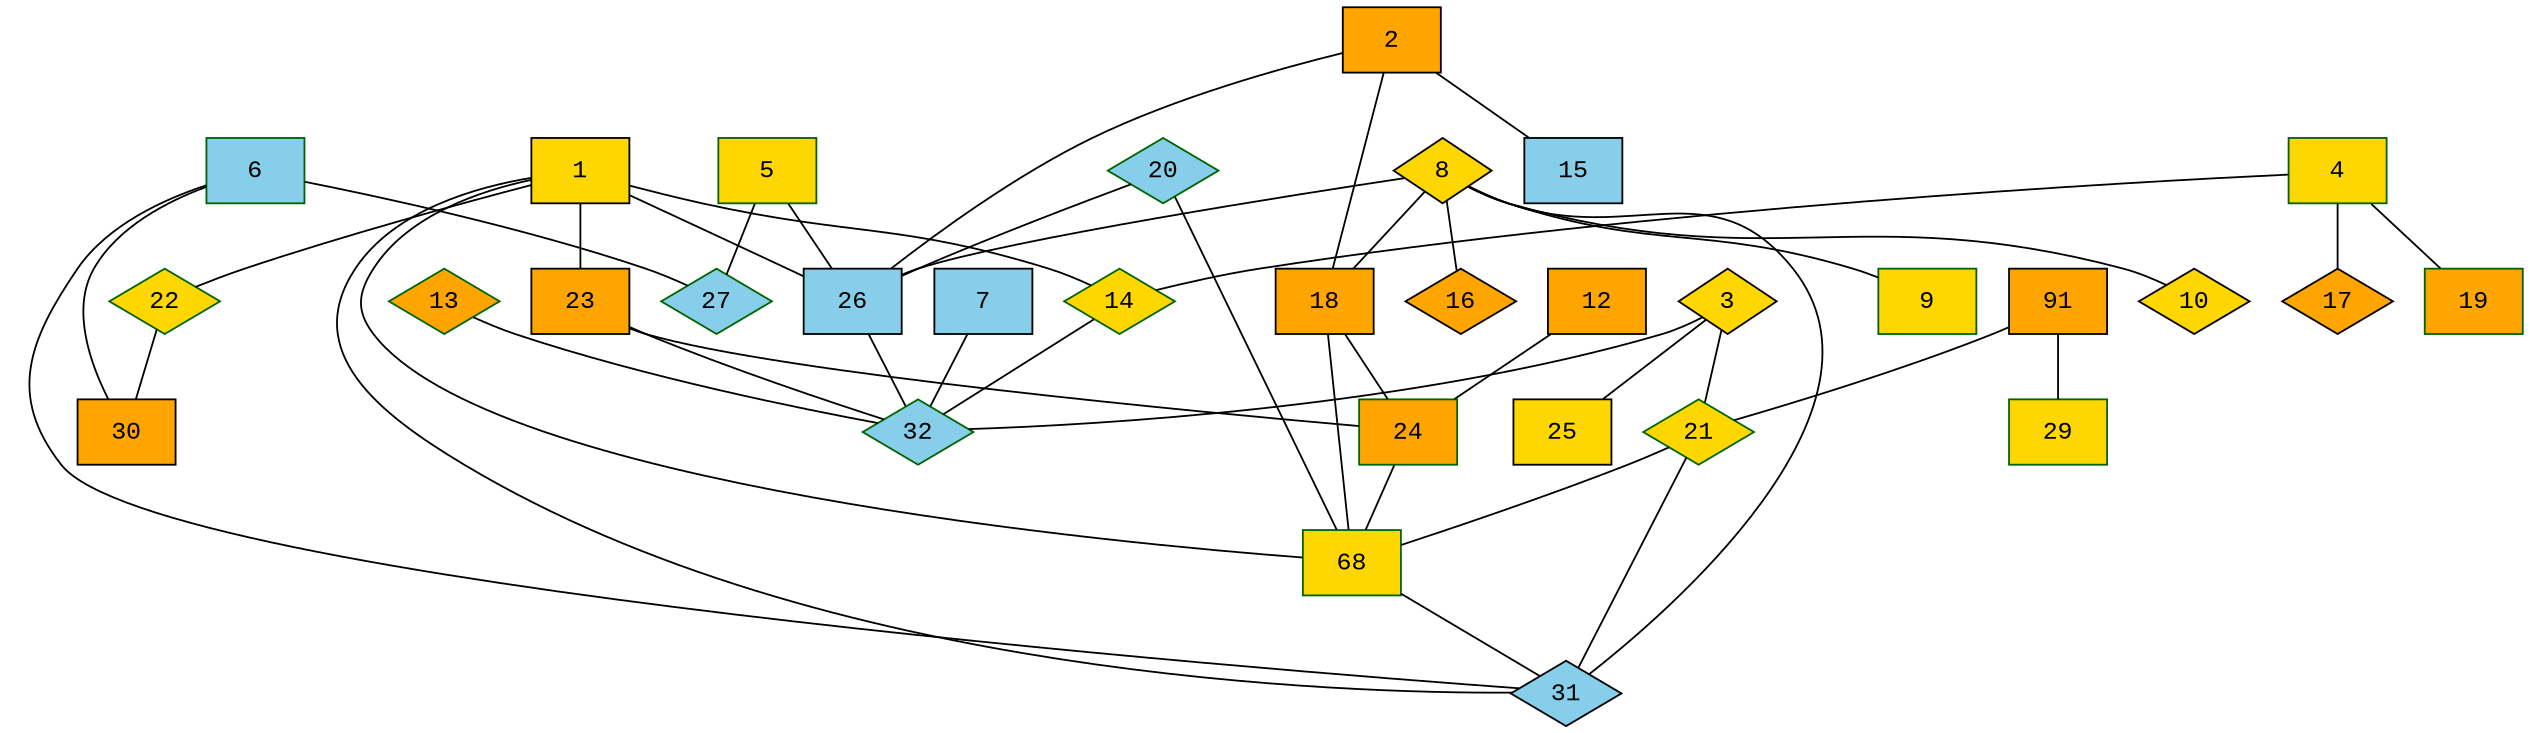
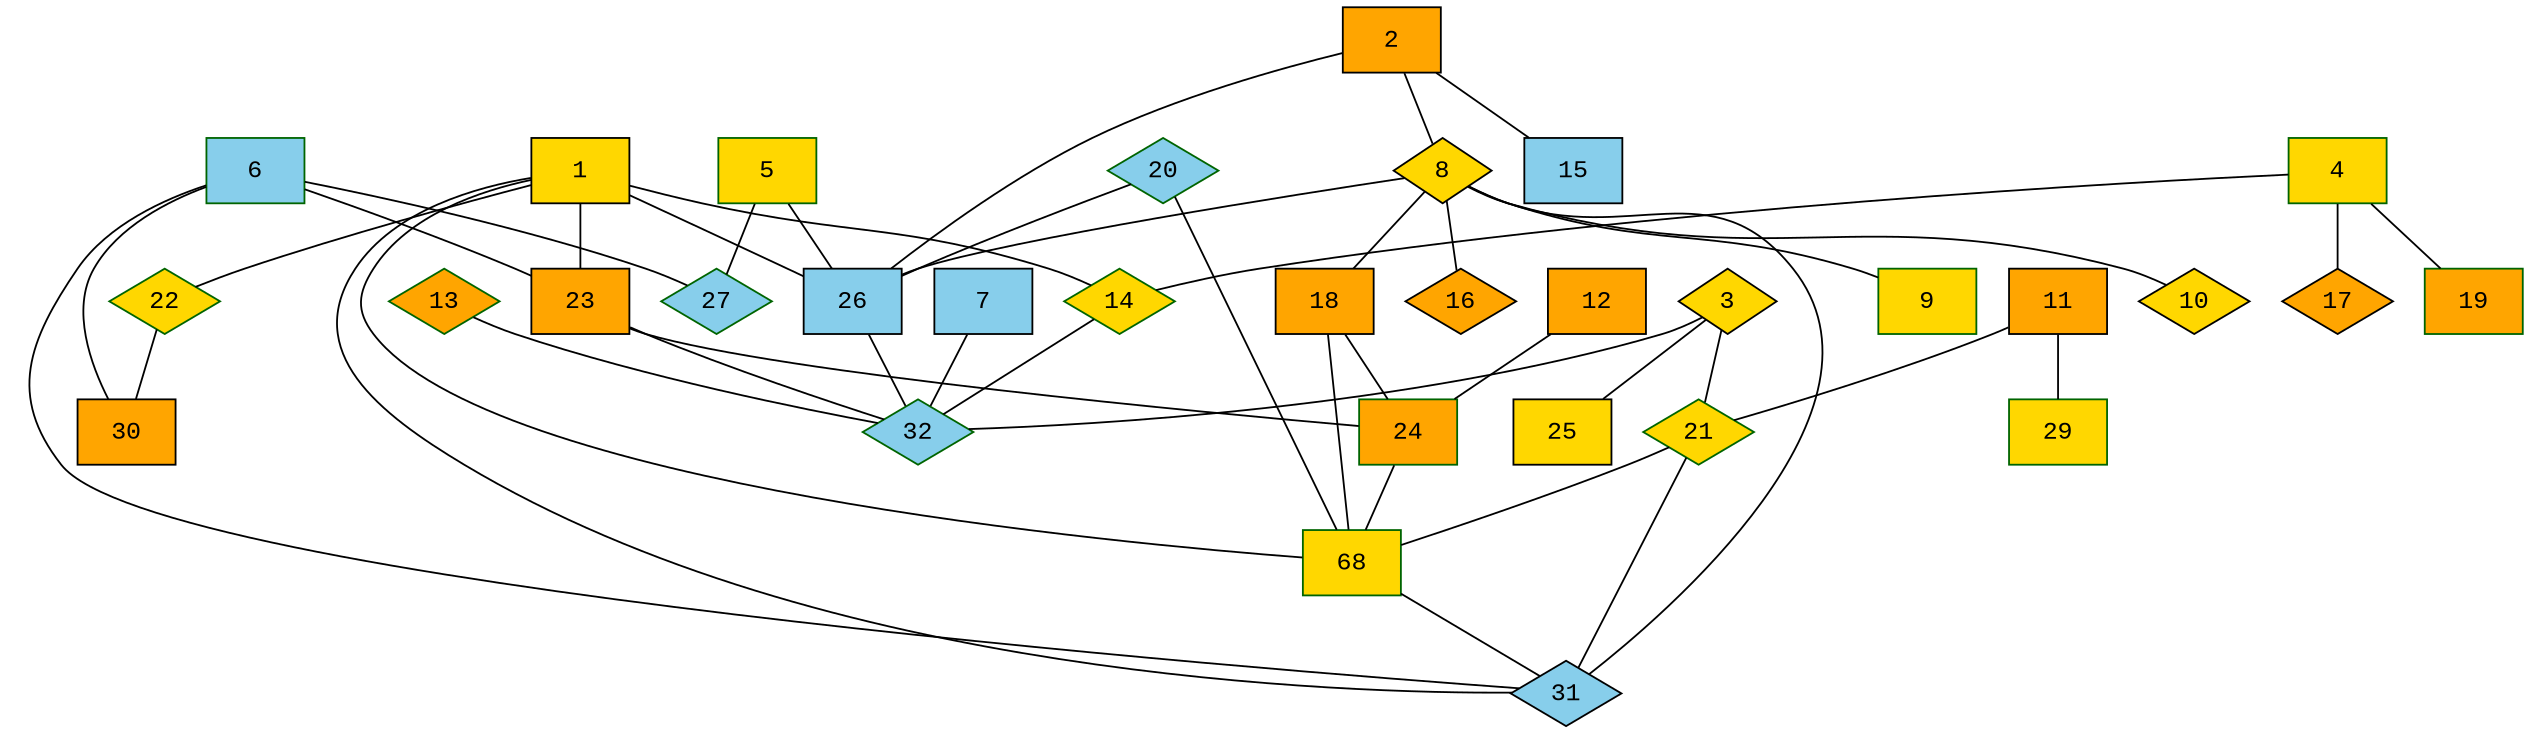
(1358, 171) -> (1418, 108)
none -> (430, 235)
(2058, 301) -> (2058, 301)
